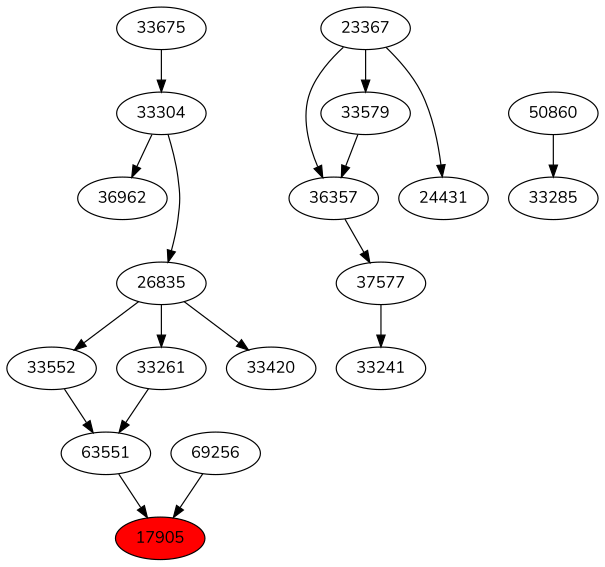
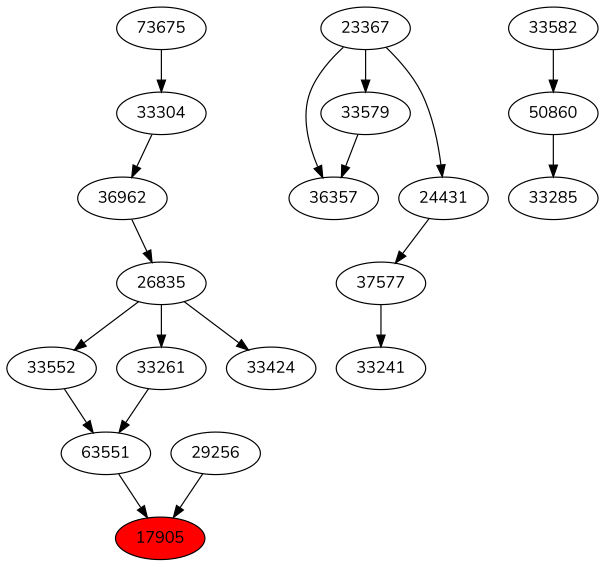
(161, 28) -> (161, 28)
none -> (553, 28)
(180, 192) -> (139, 235)
(354, 236) -> (416, 236)
(271, 368) -> (271, 368)
(216, 453) -> (216, 453)
